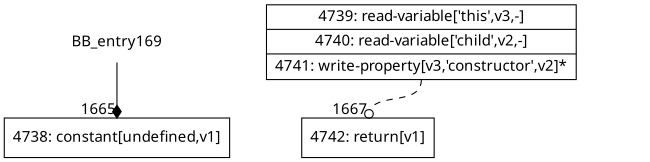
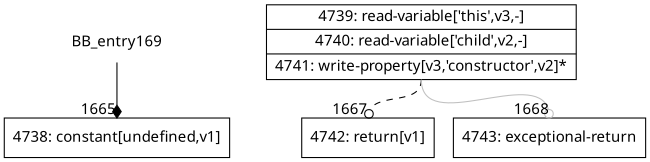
none -> (550, 138)
